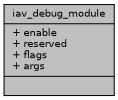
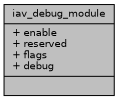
(29, 66) -> (33, 66)
